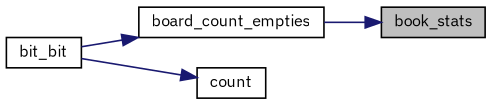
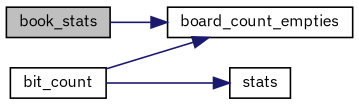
(345, 22) -> (131, 22)
(44, 53) -> (58, 83)
(231, 83) -> (260, 83)
